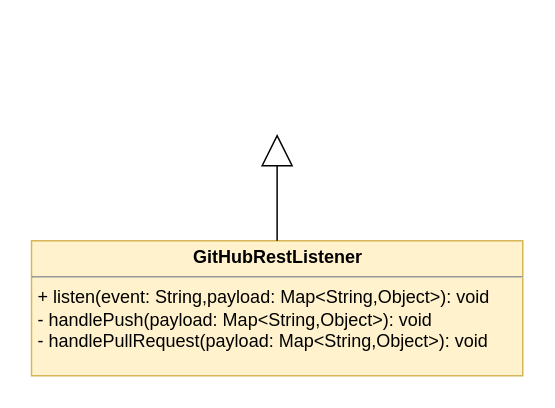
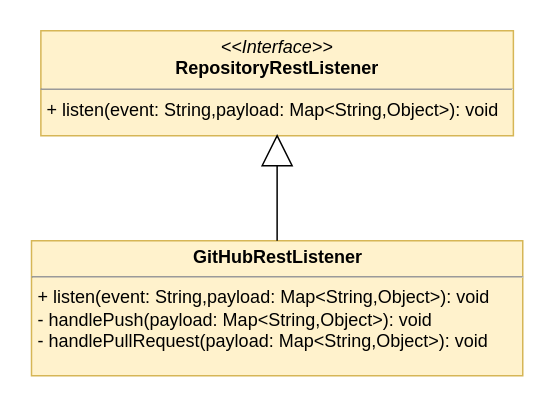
none -> (277, 83)
